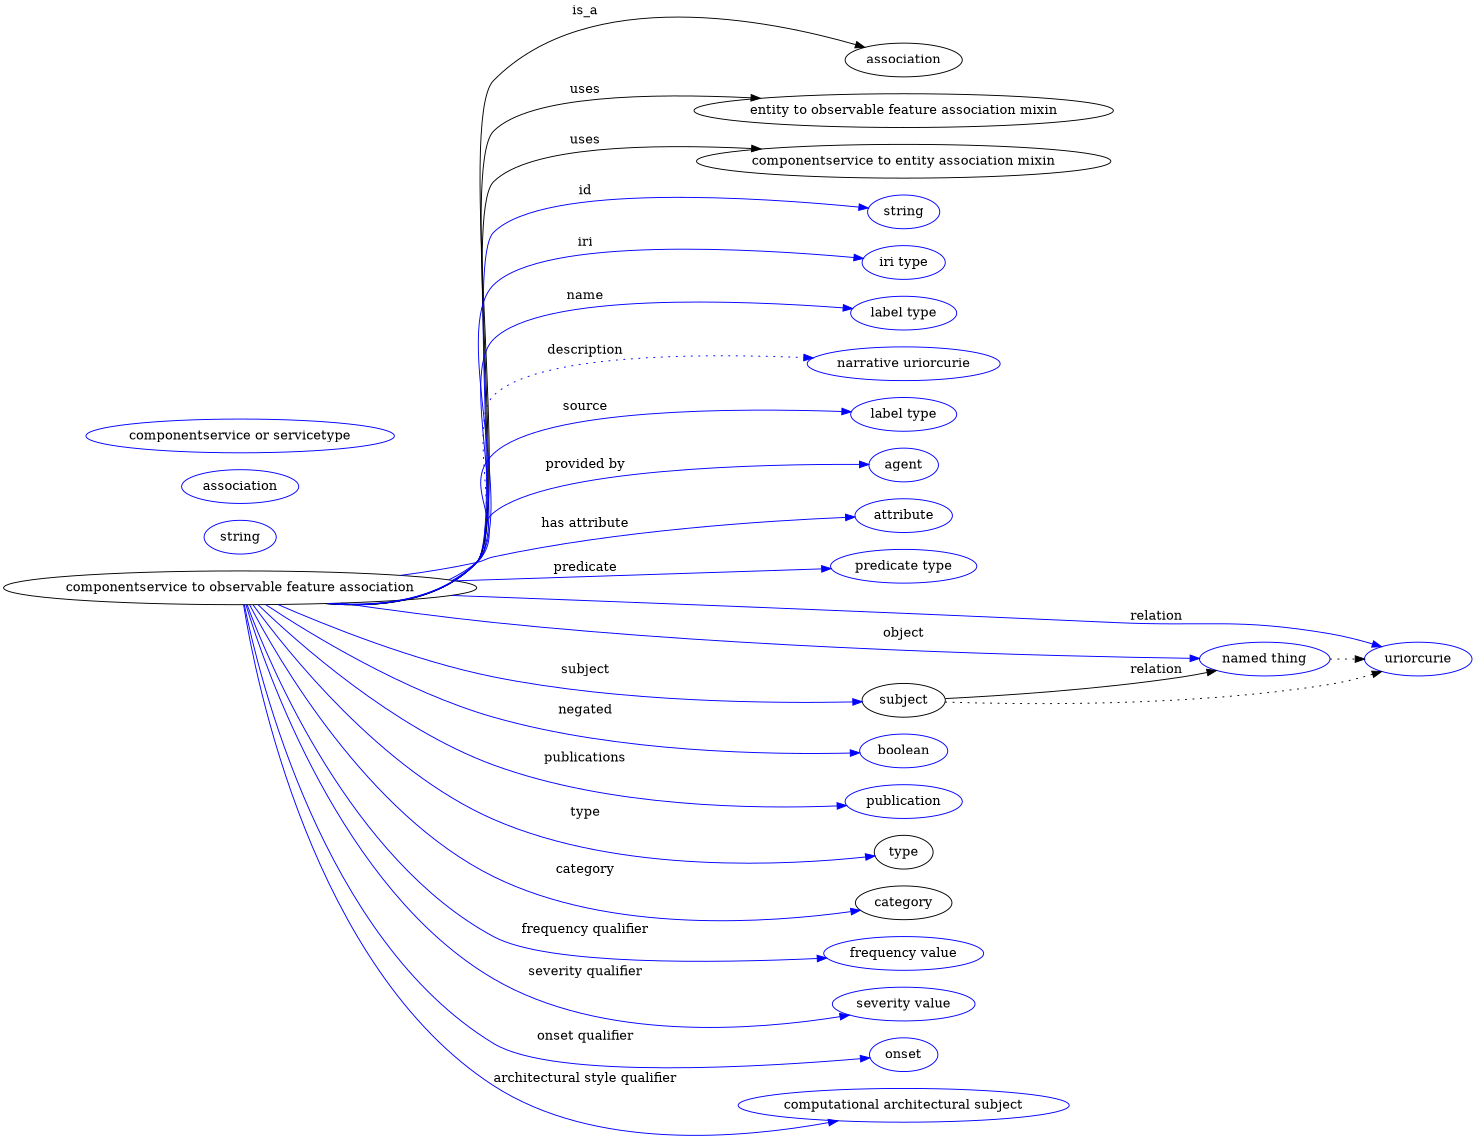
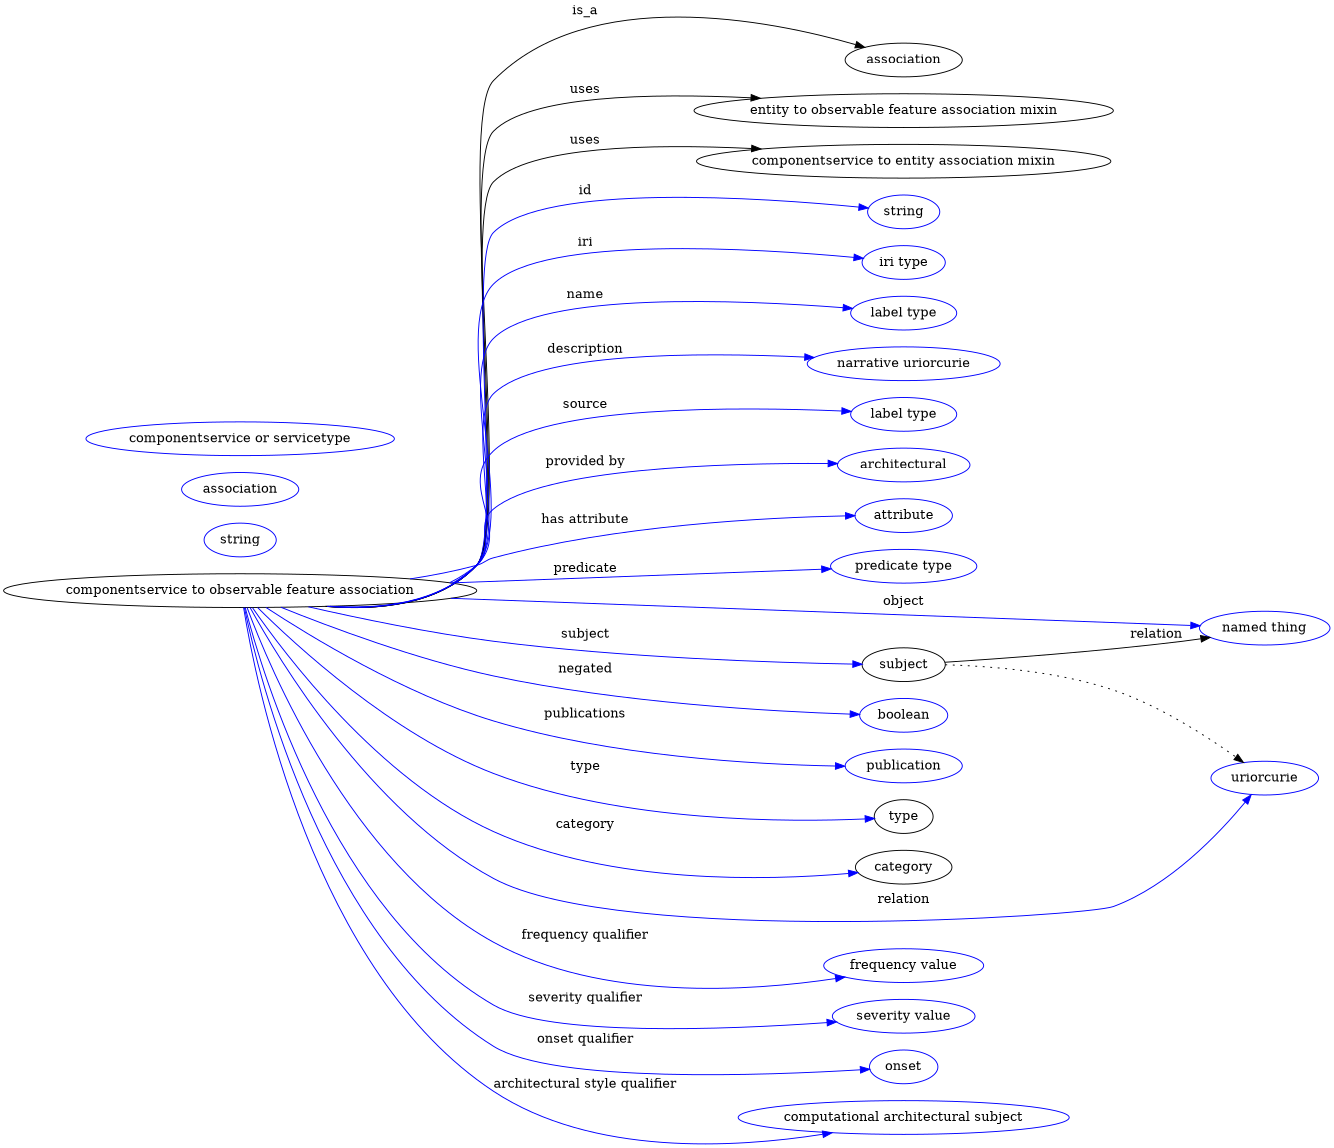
(546, 371) -> (544, 370)
(904, 465) -> (904, 465)
(1343, 659) -> none
